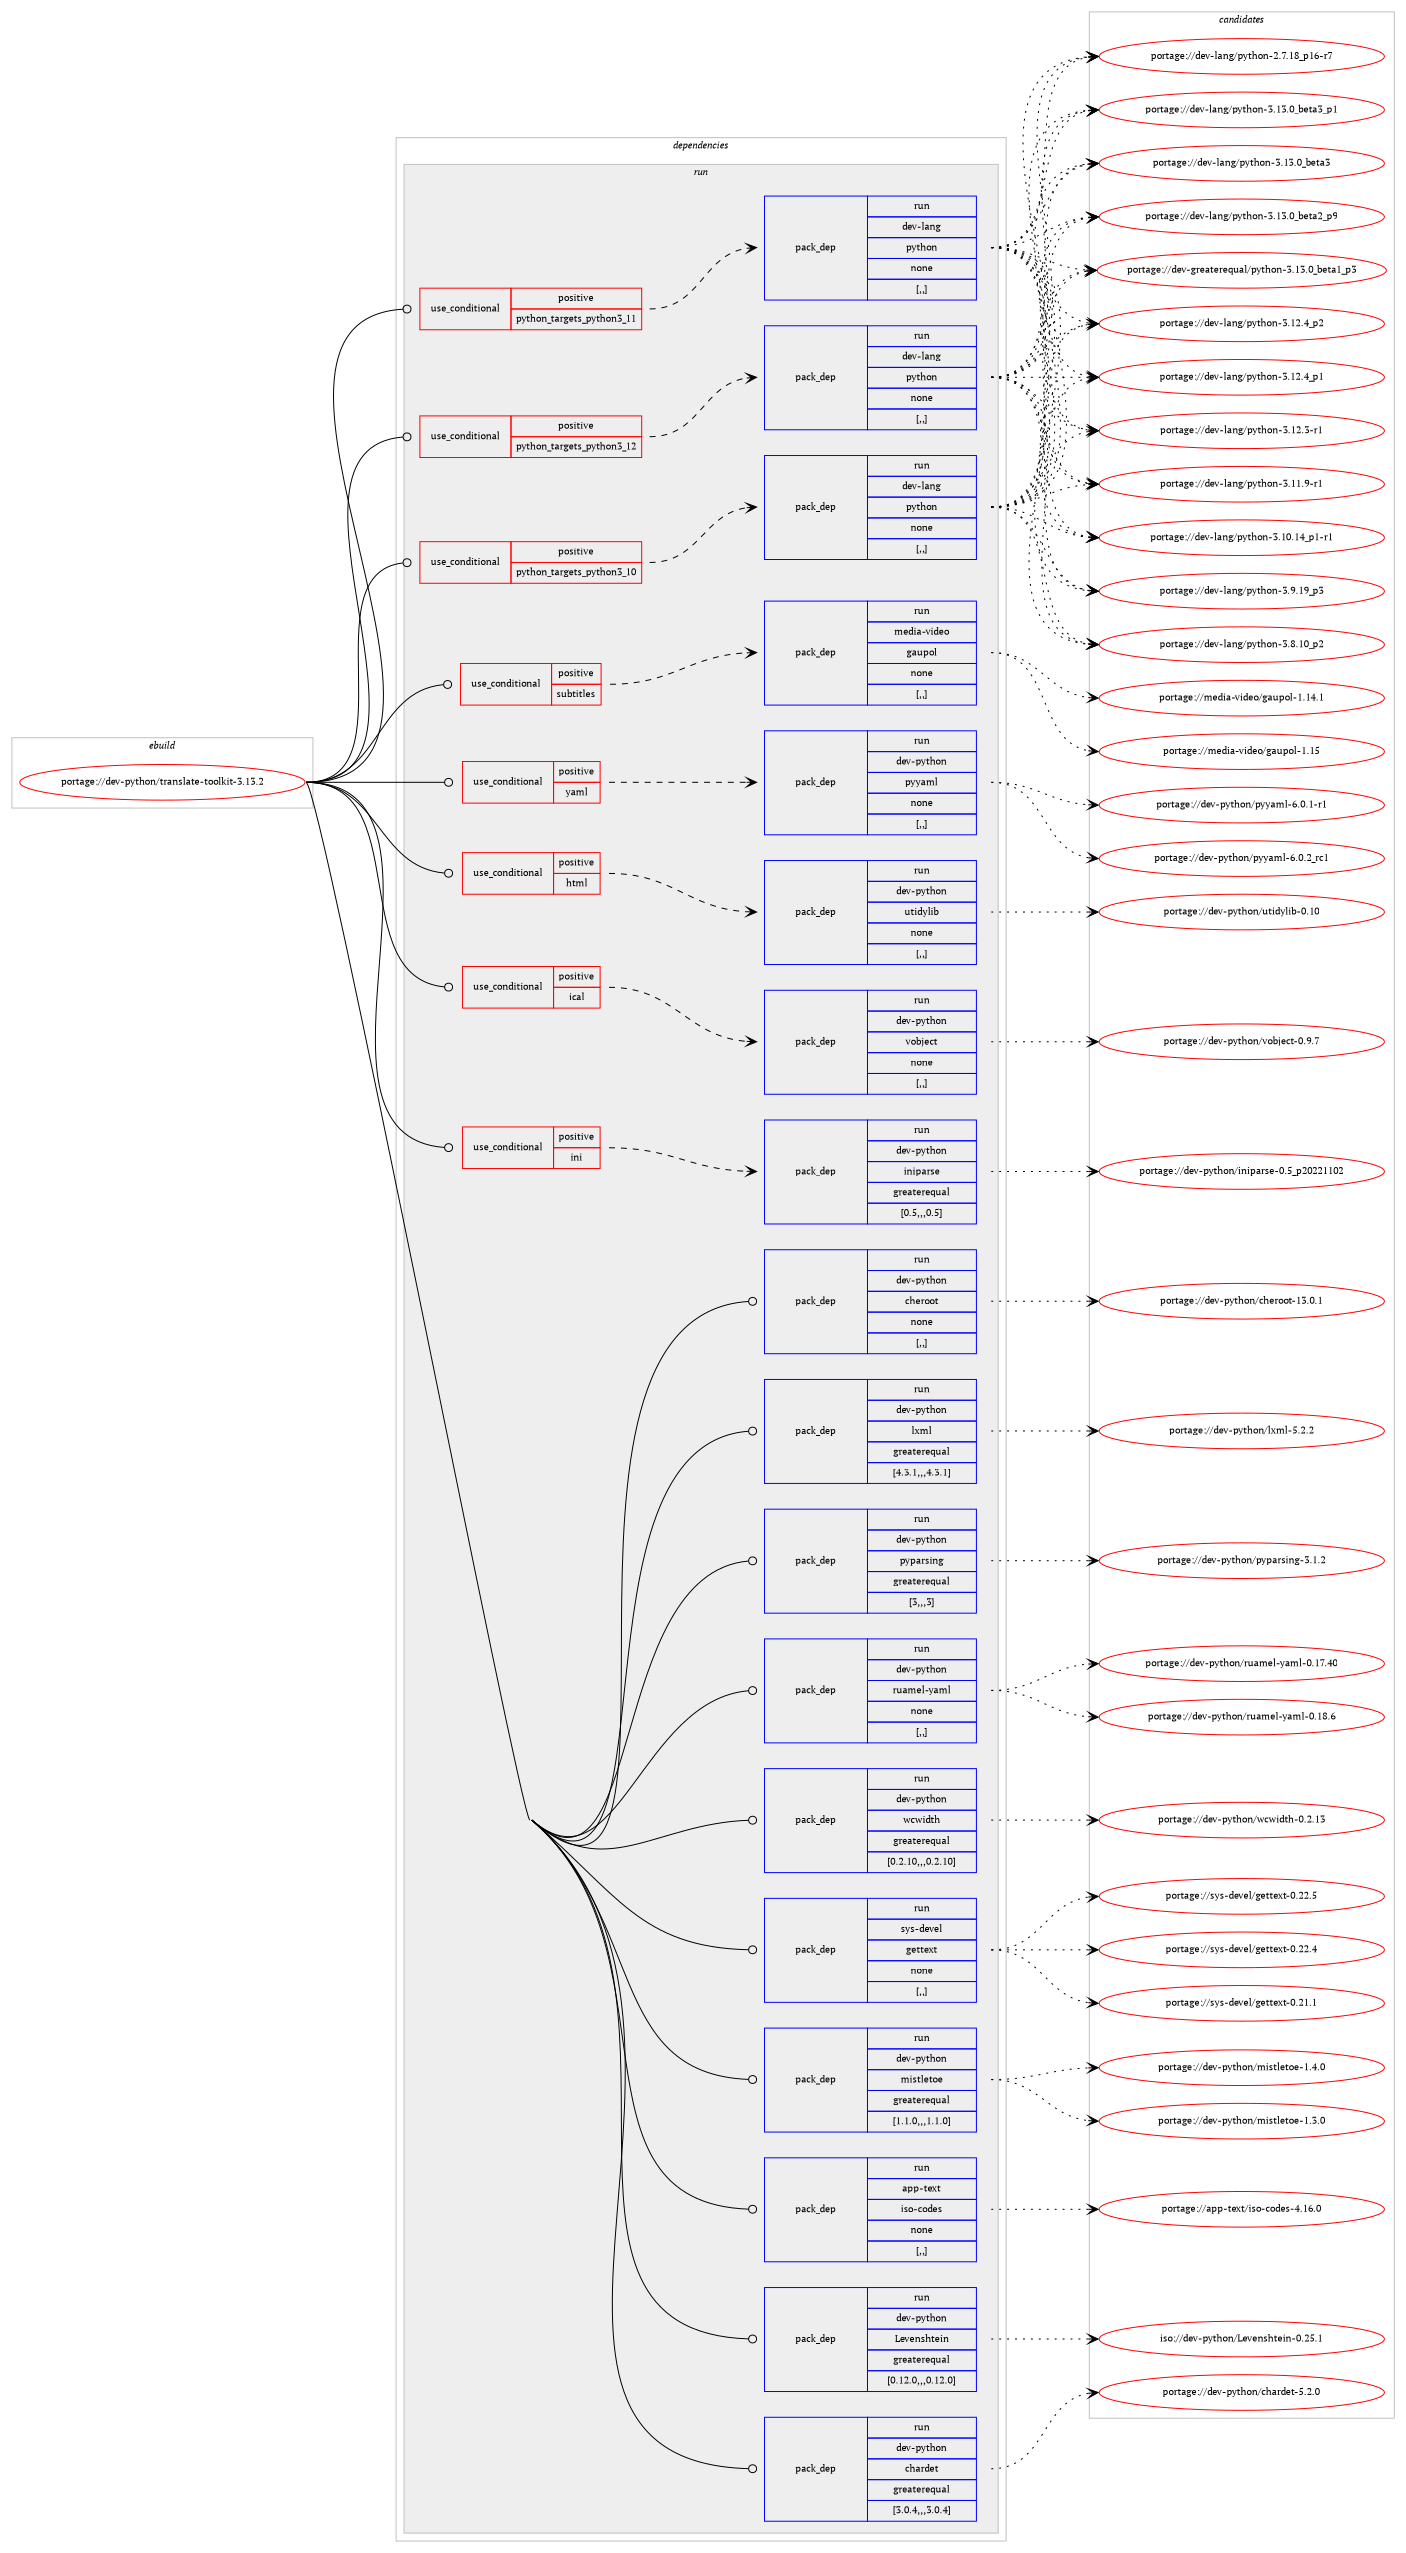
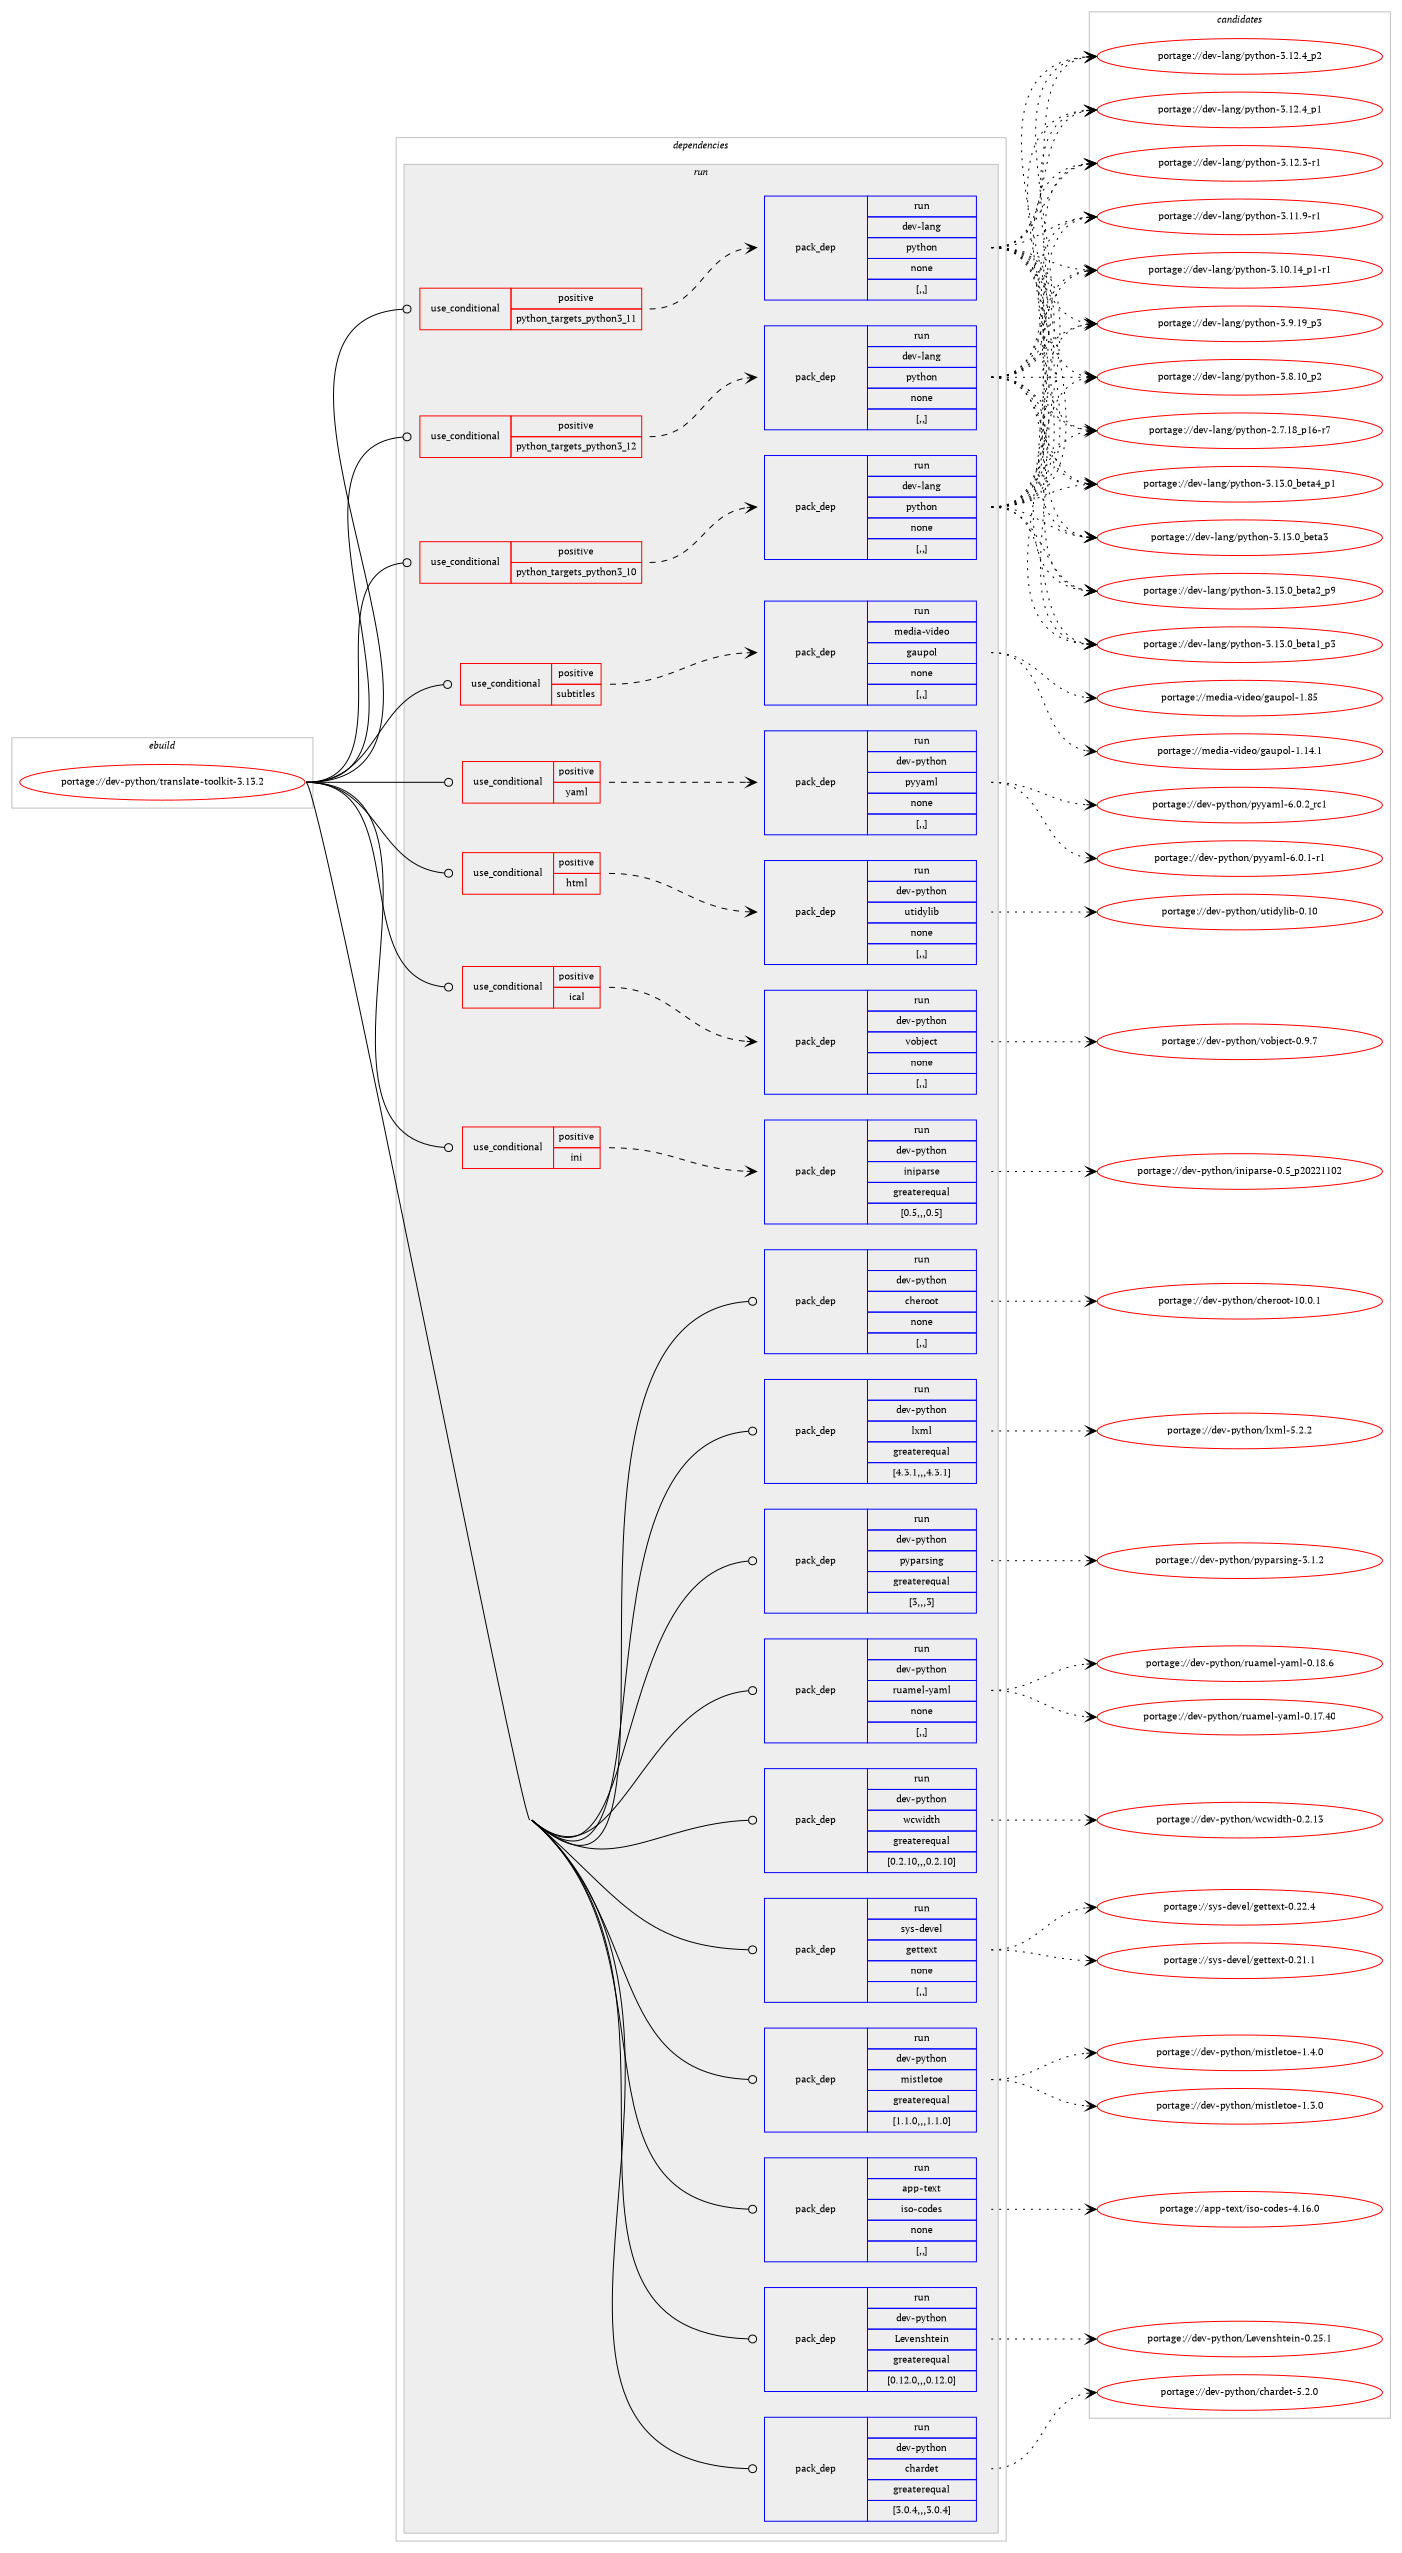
(1242, 110) -> (1240, 484)
(1242, 270) -> (1240, 645)
(1242, 752) -> (1240, 698)
(1242, 1301) -> (1240, 1301)
(1242, 1896) -> none
(1242, 2339) -> (1240, 2339)
